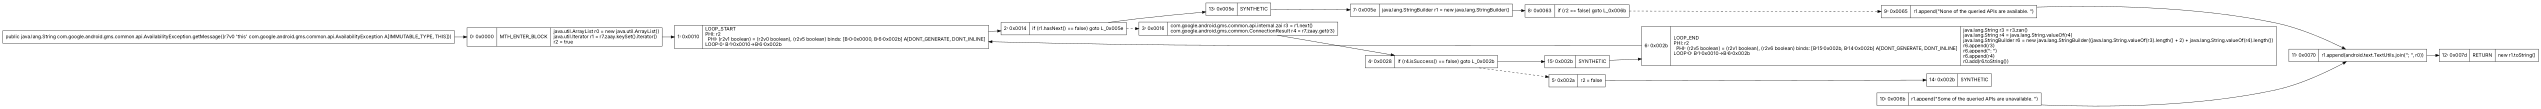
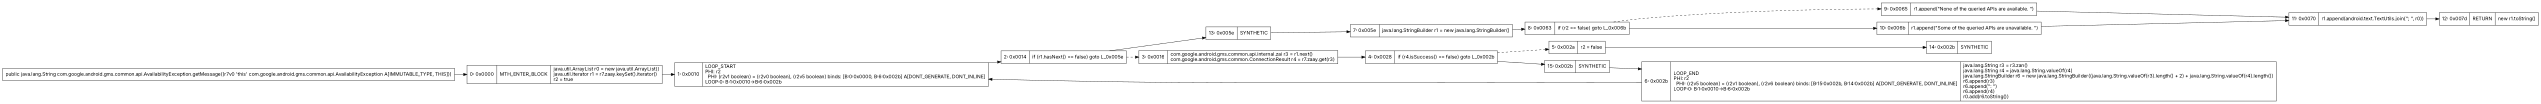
none -> (1751, 28)
